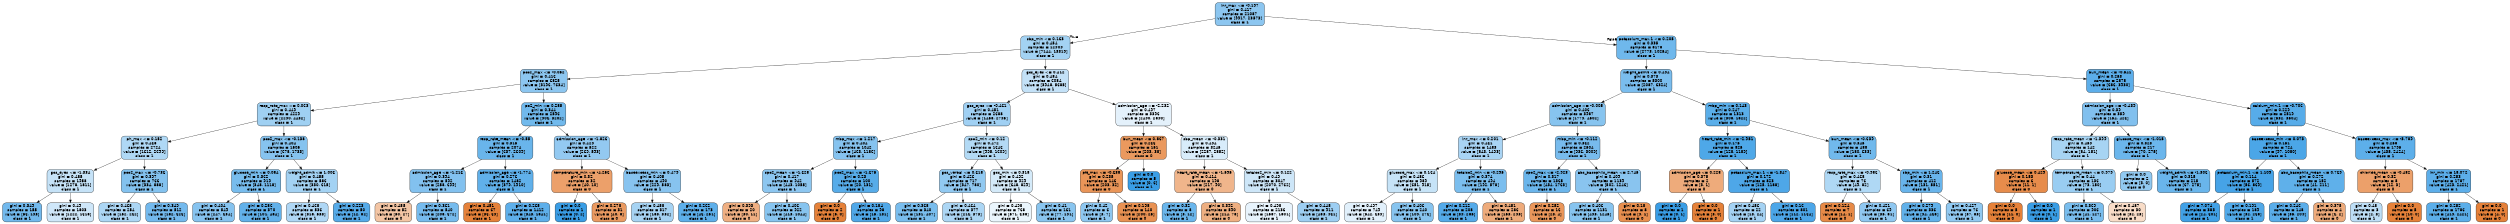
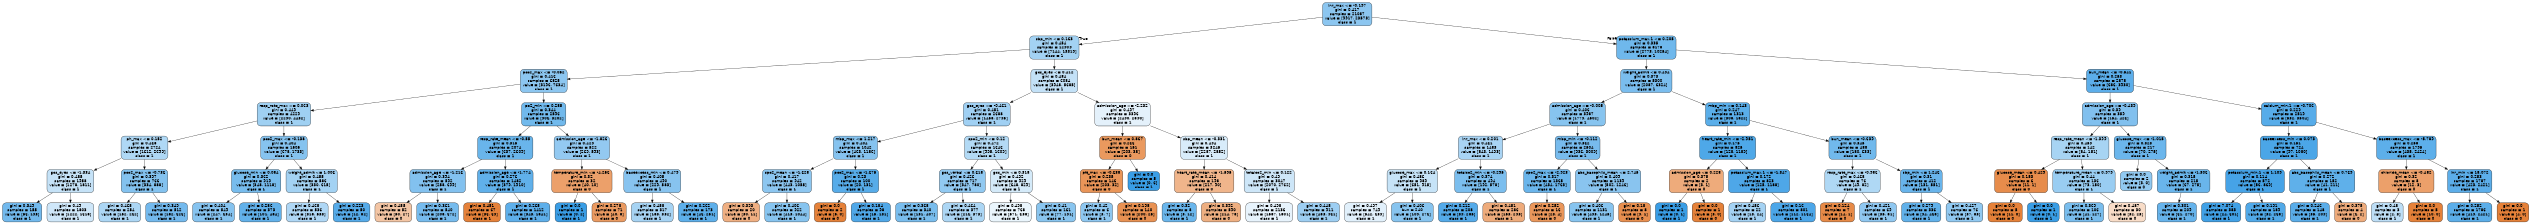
(260, 212) -> (260, 212)
(609, 212) -> (609, 212)
(1412, 212) -> (1412, 212)
(2084, 212) -> (2084, 212)
none -> (2177, 212)
